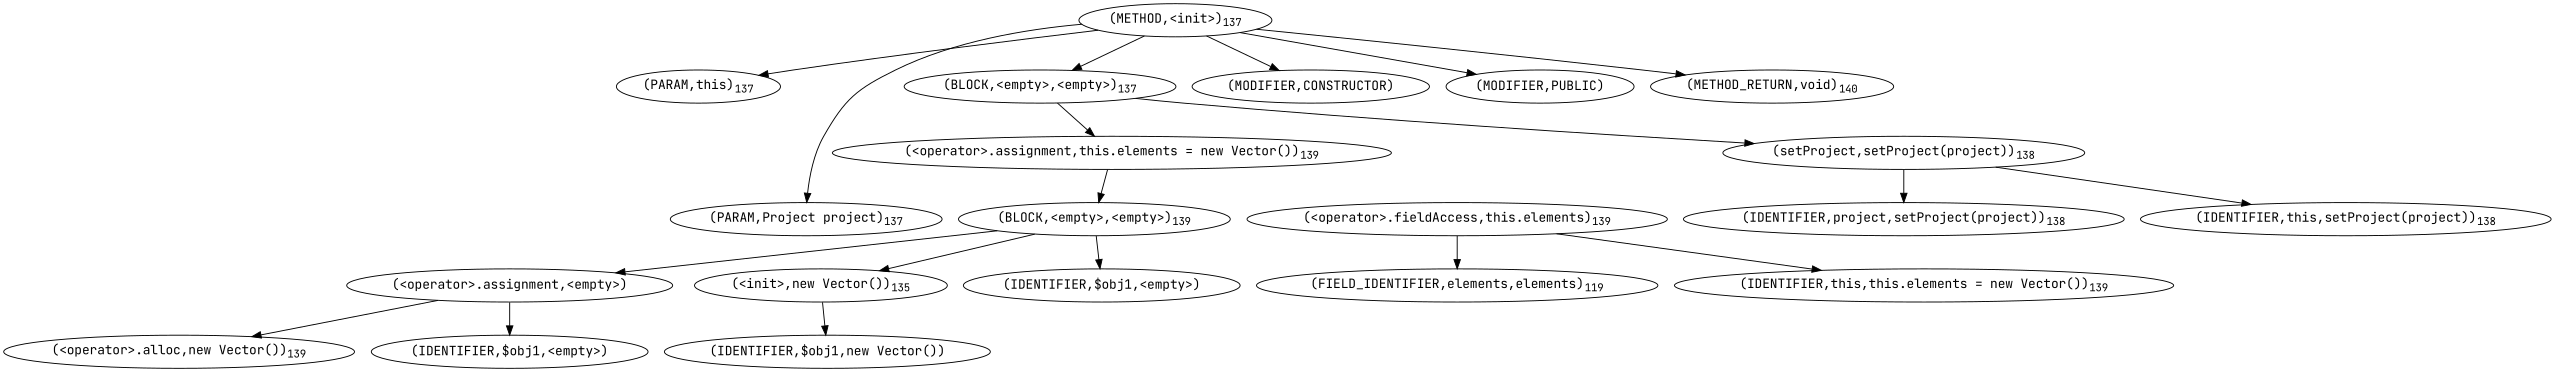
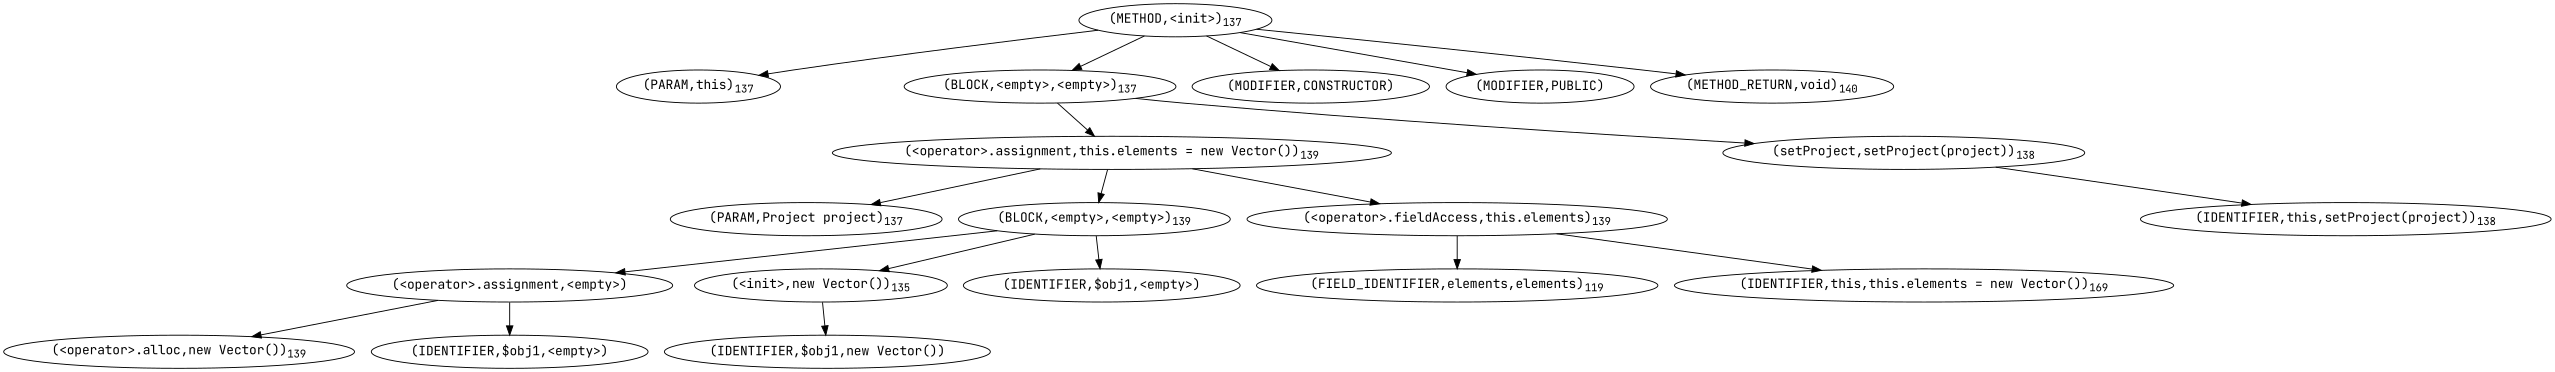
(911, 63) -> (960, 186)
none -> (1281, 185)
(1904, 219) -> none
(2099, 284) -> (2099, 284)
